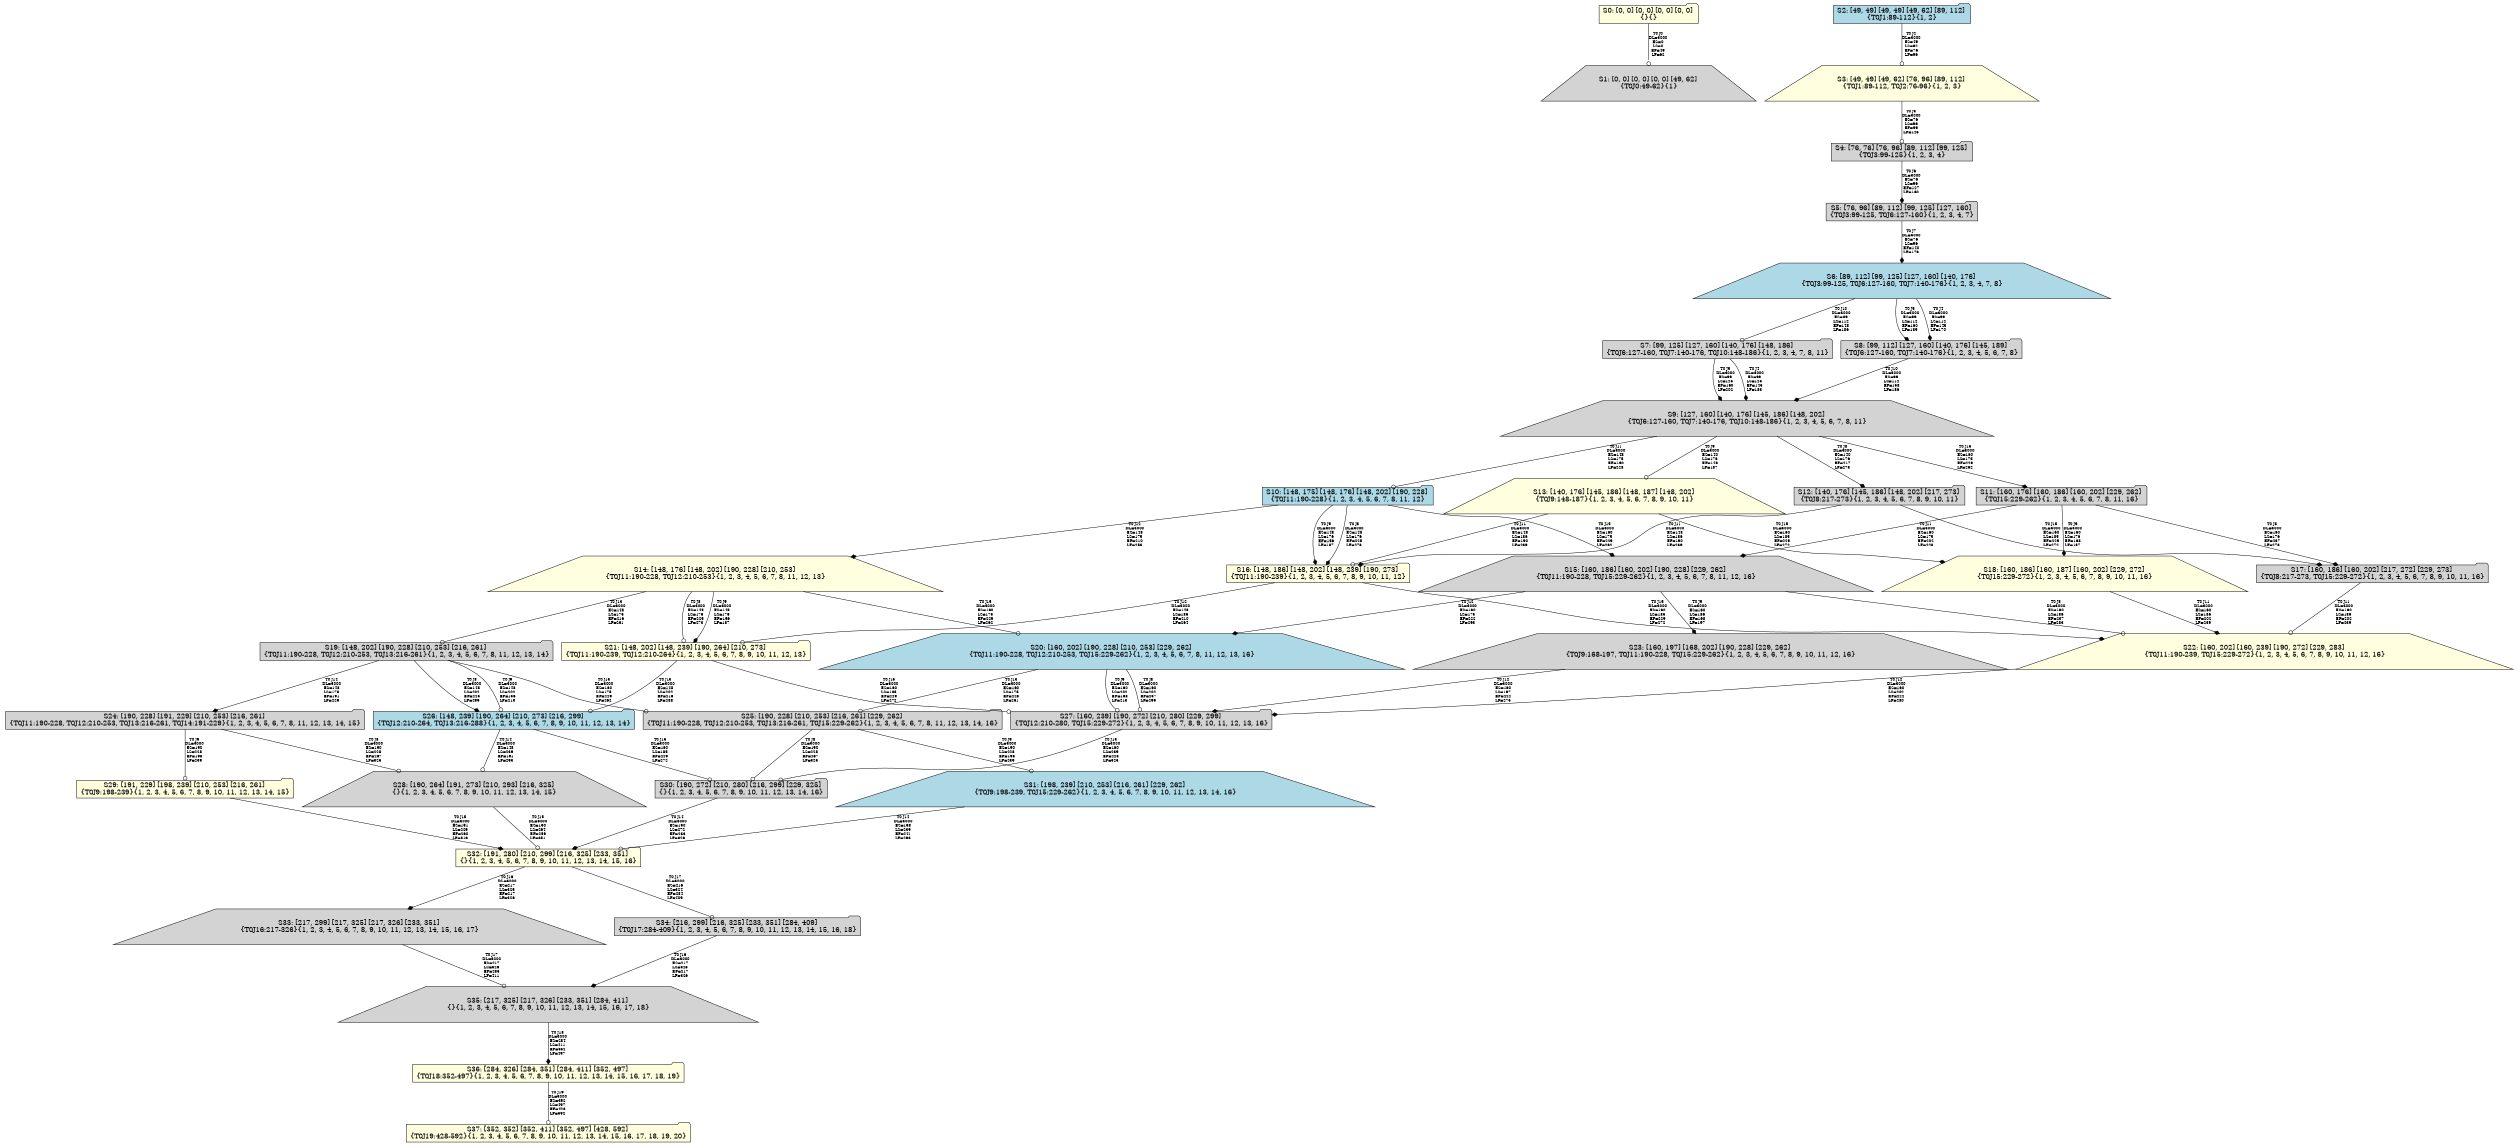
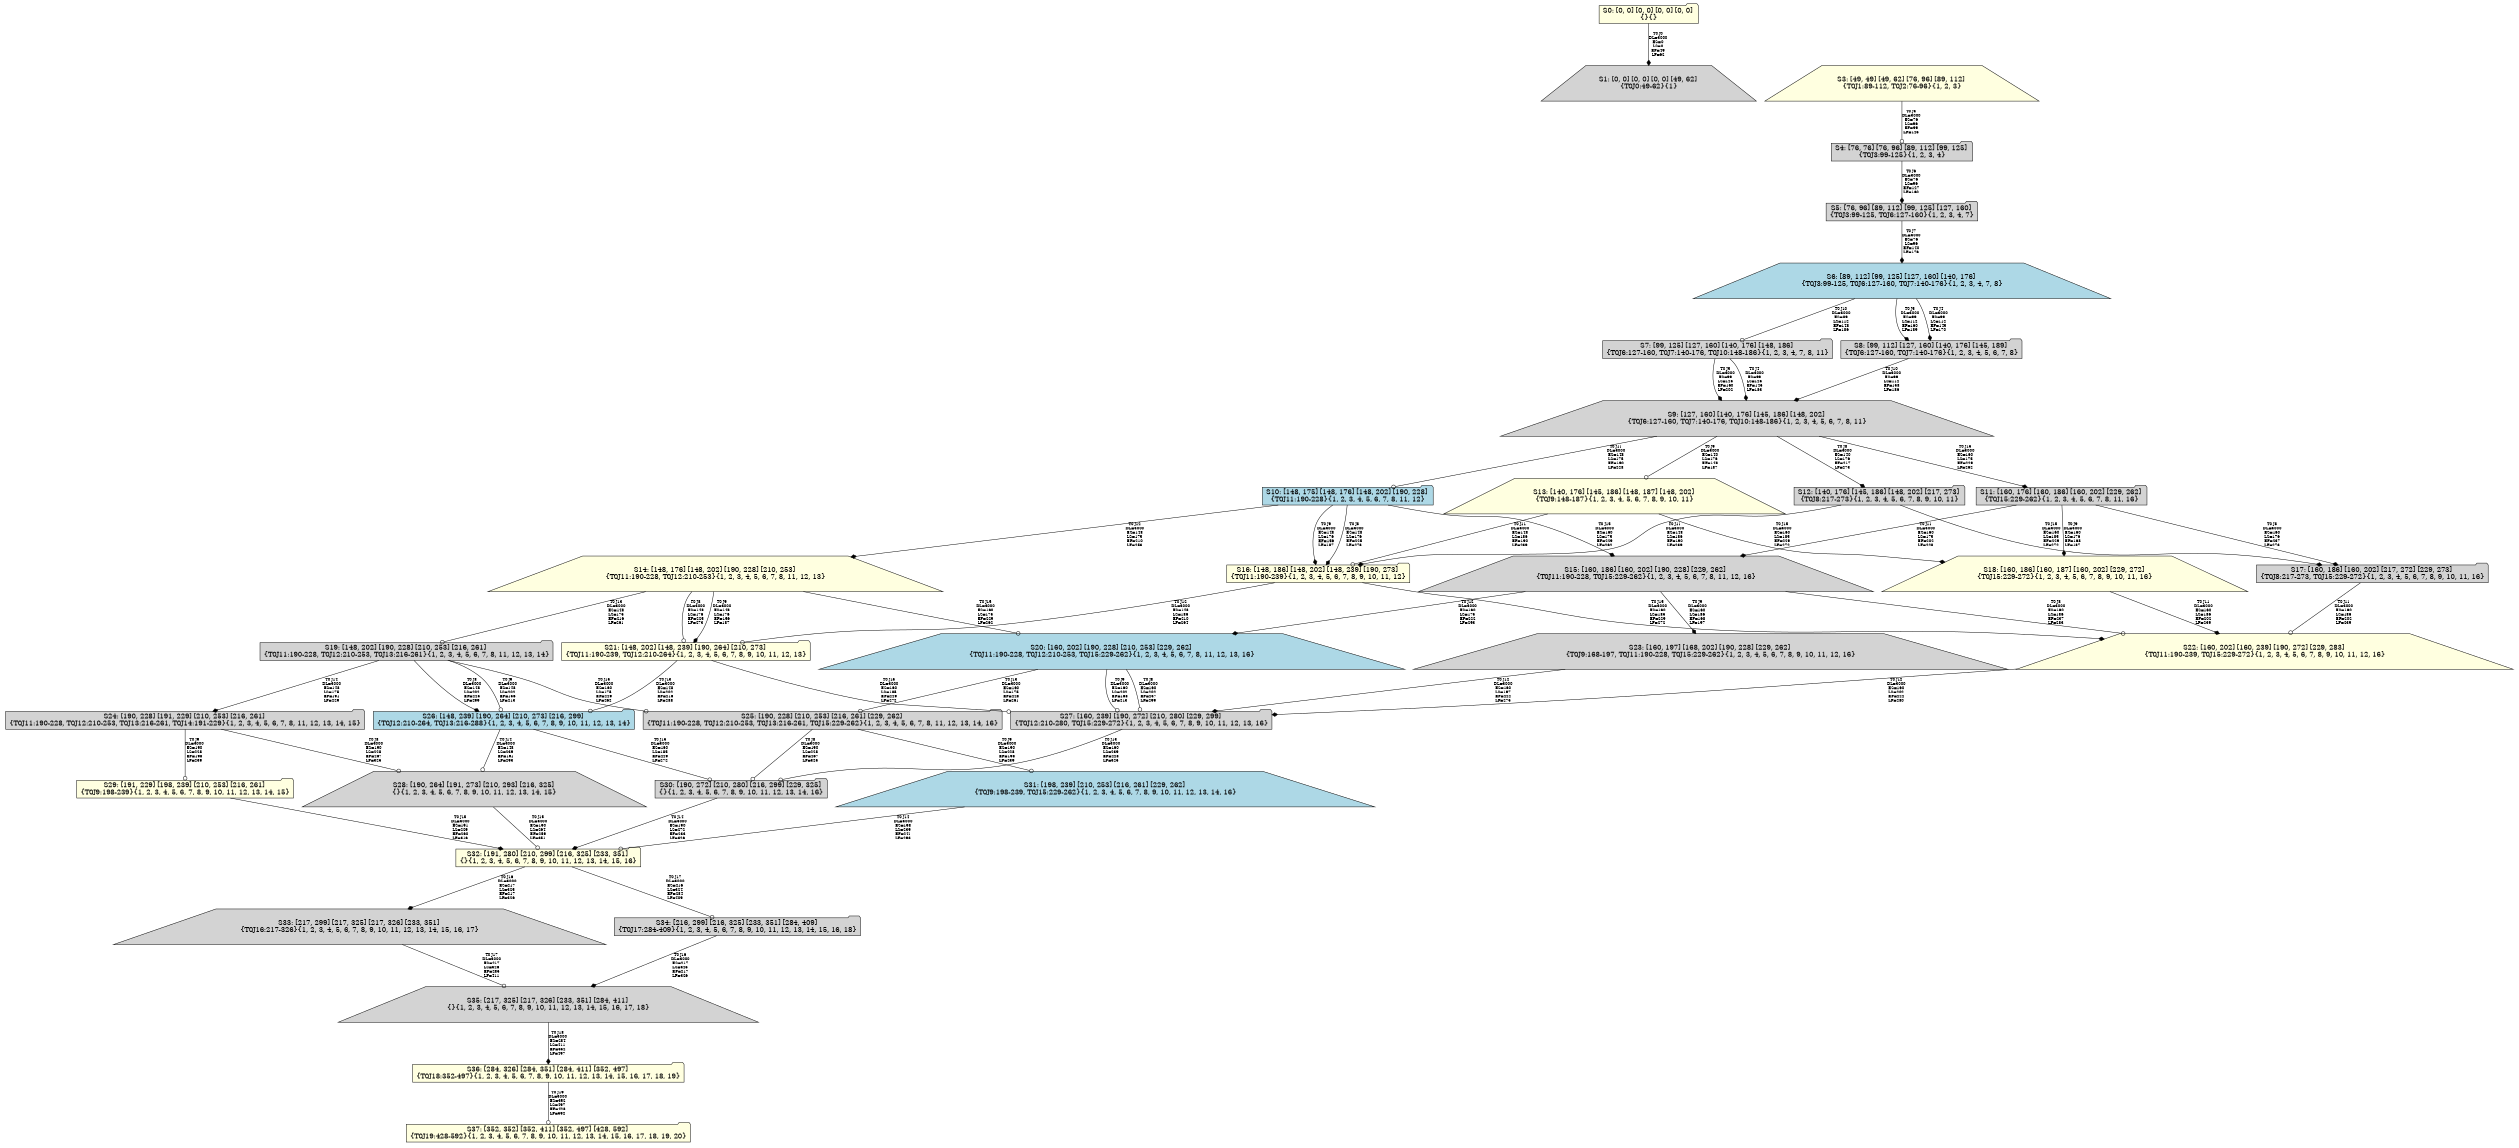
(1902, 15) -> none
(1649, 42) -> (1649, 42)
